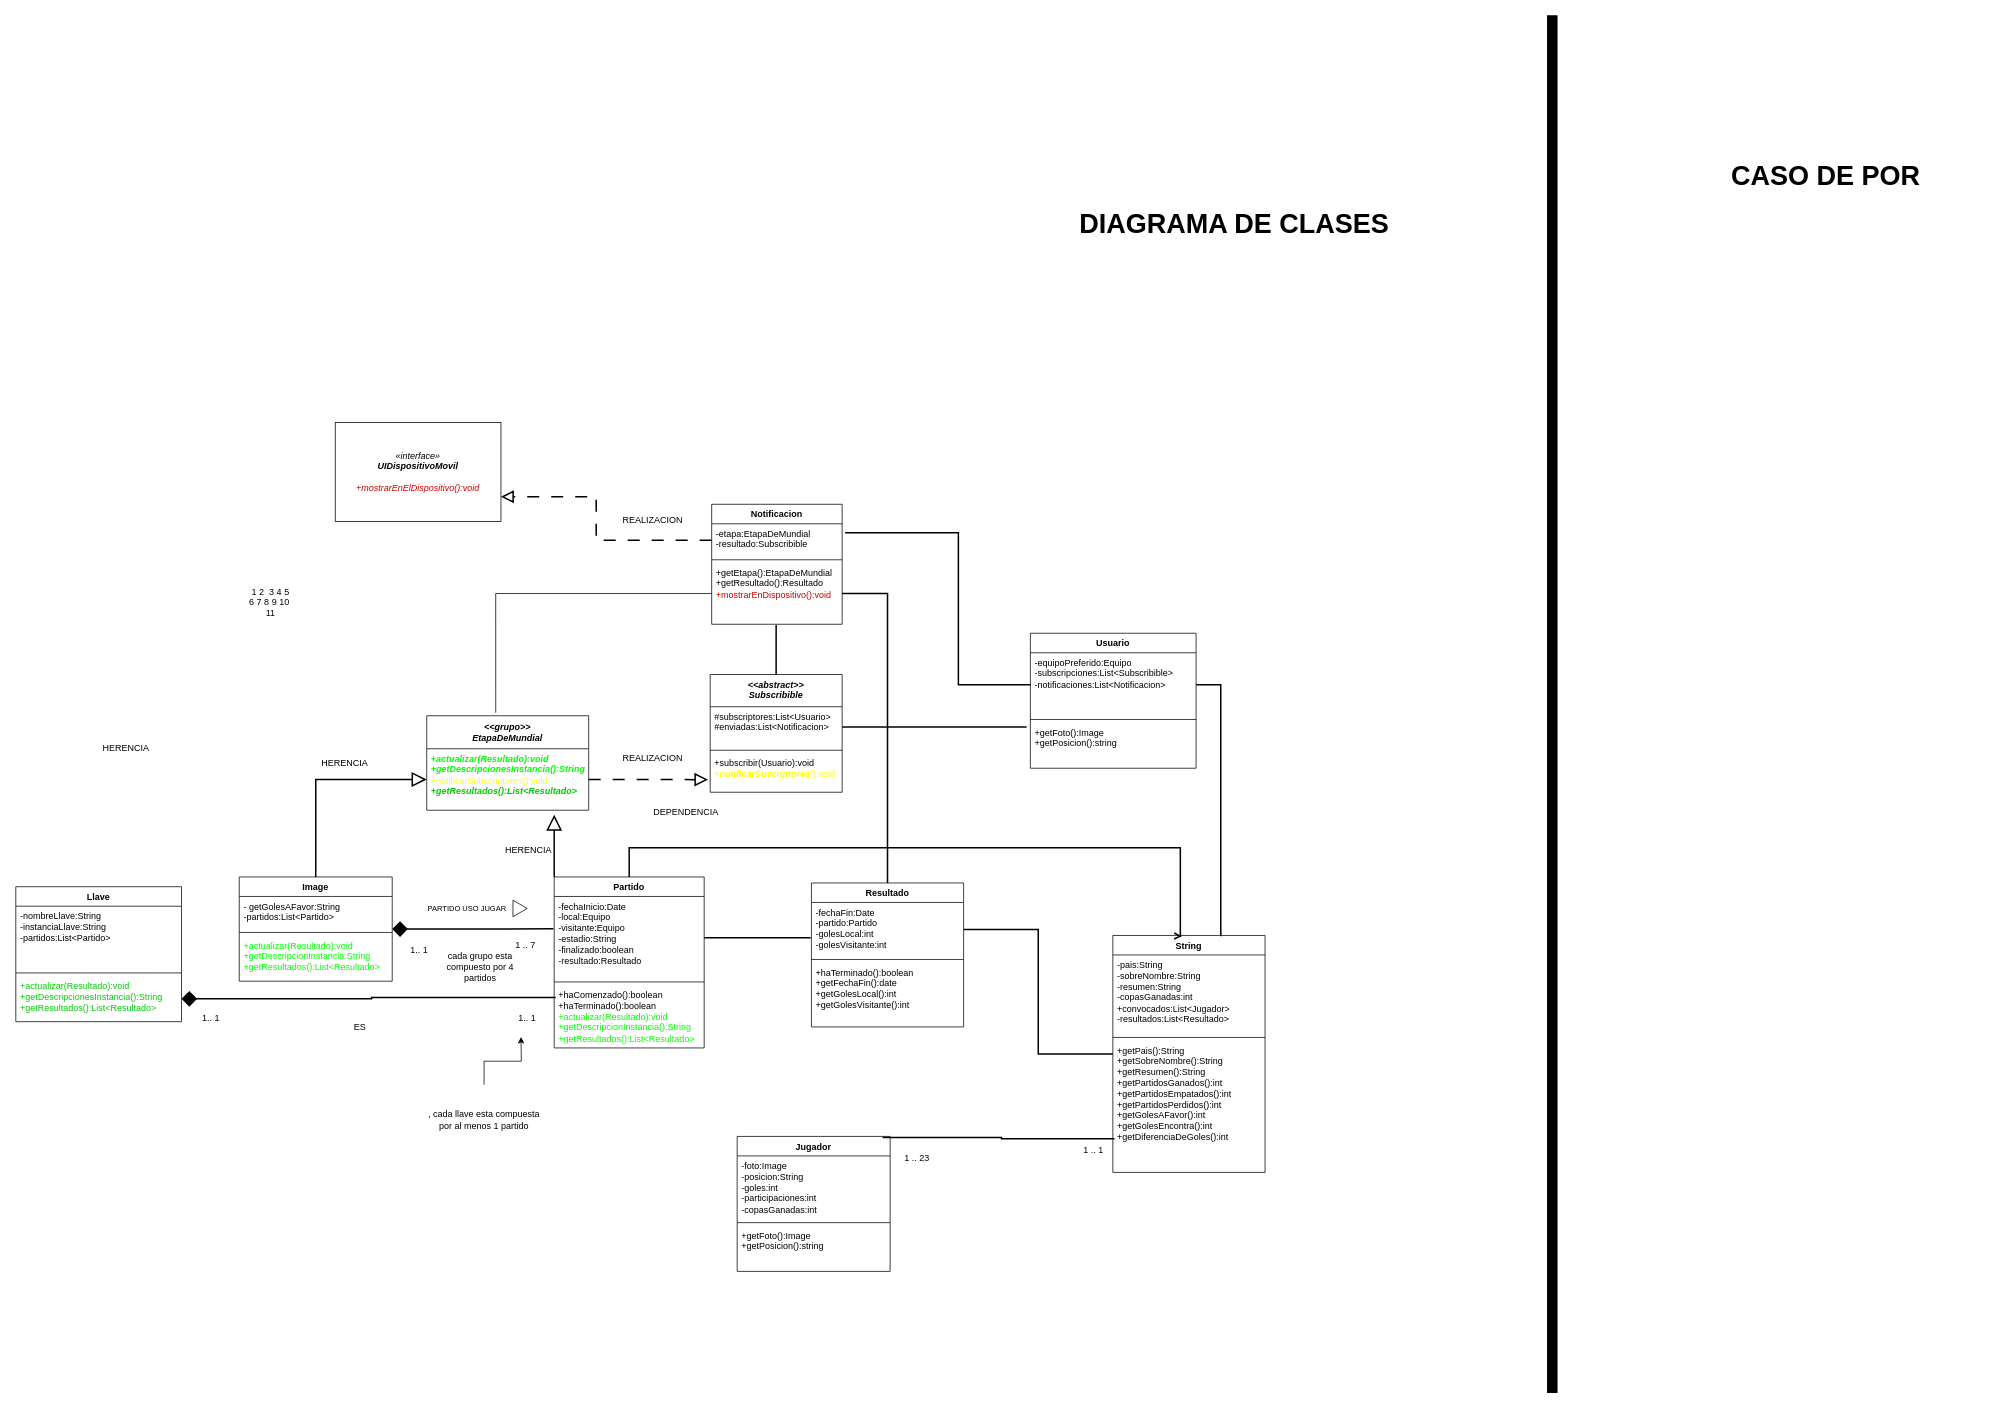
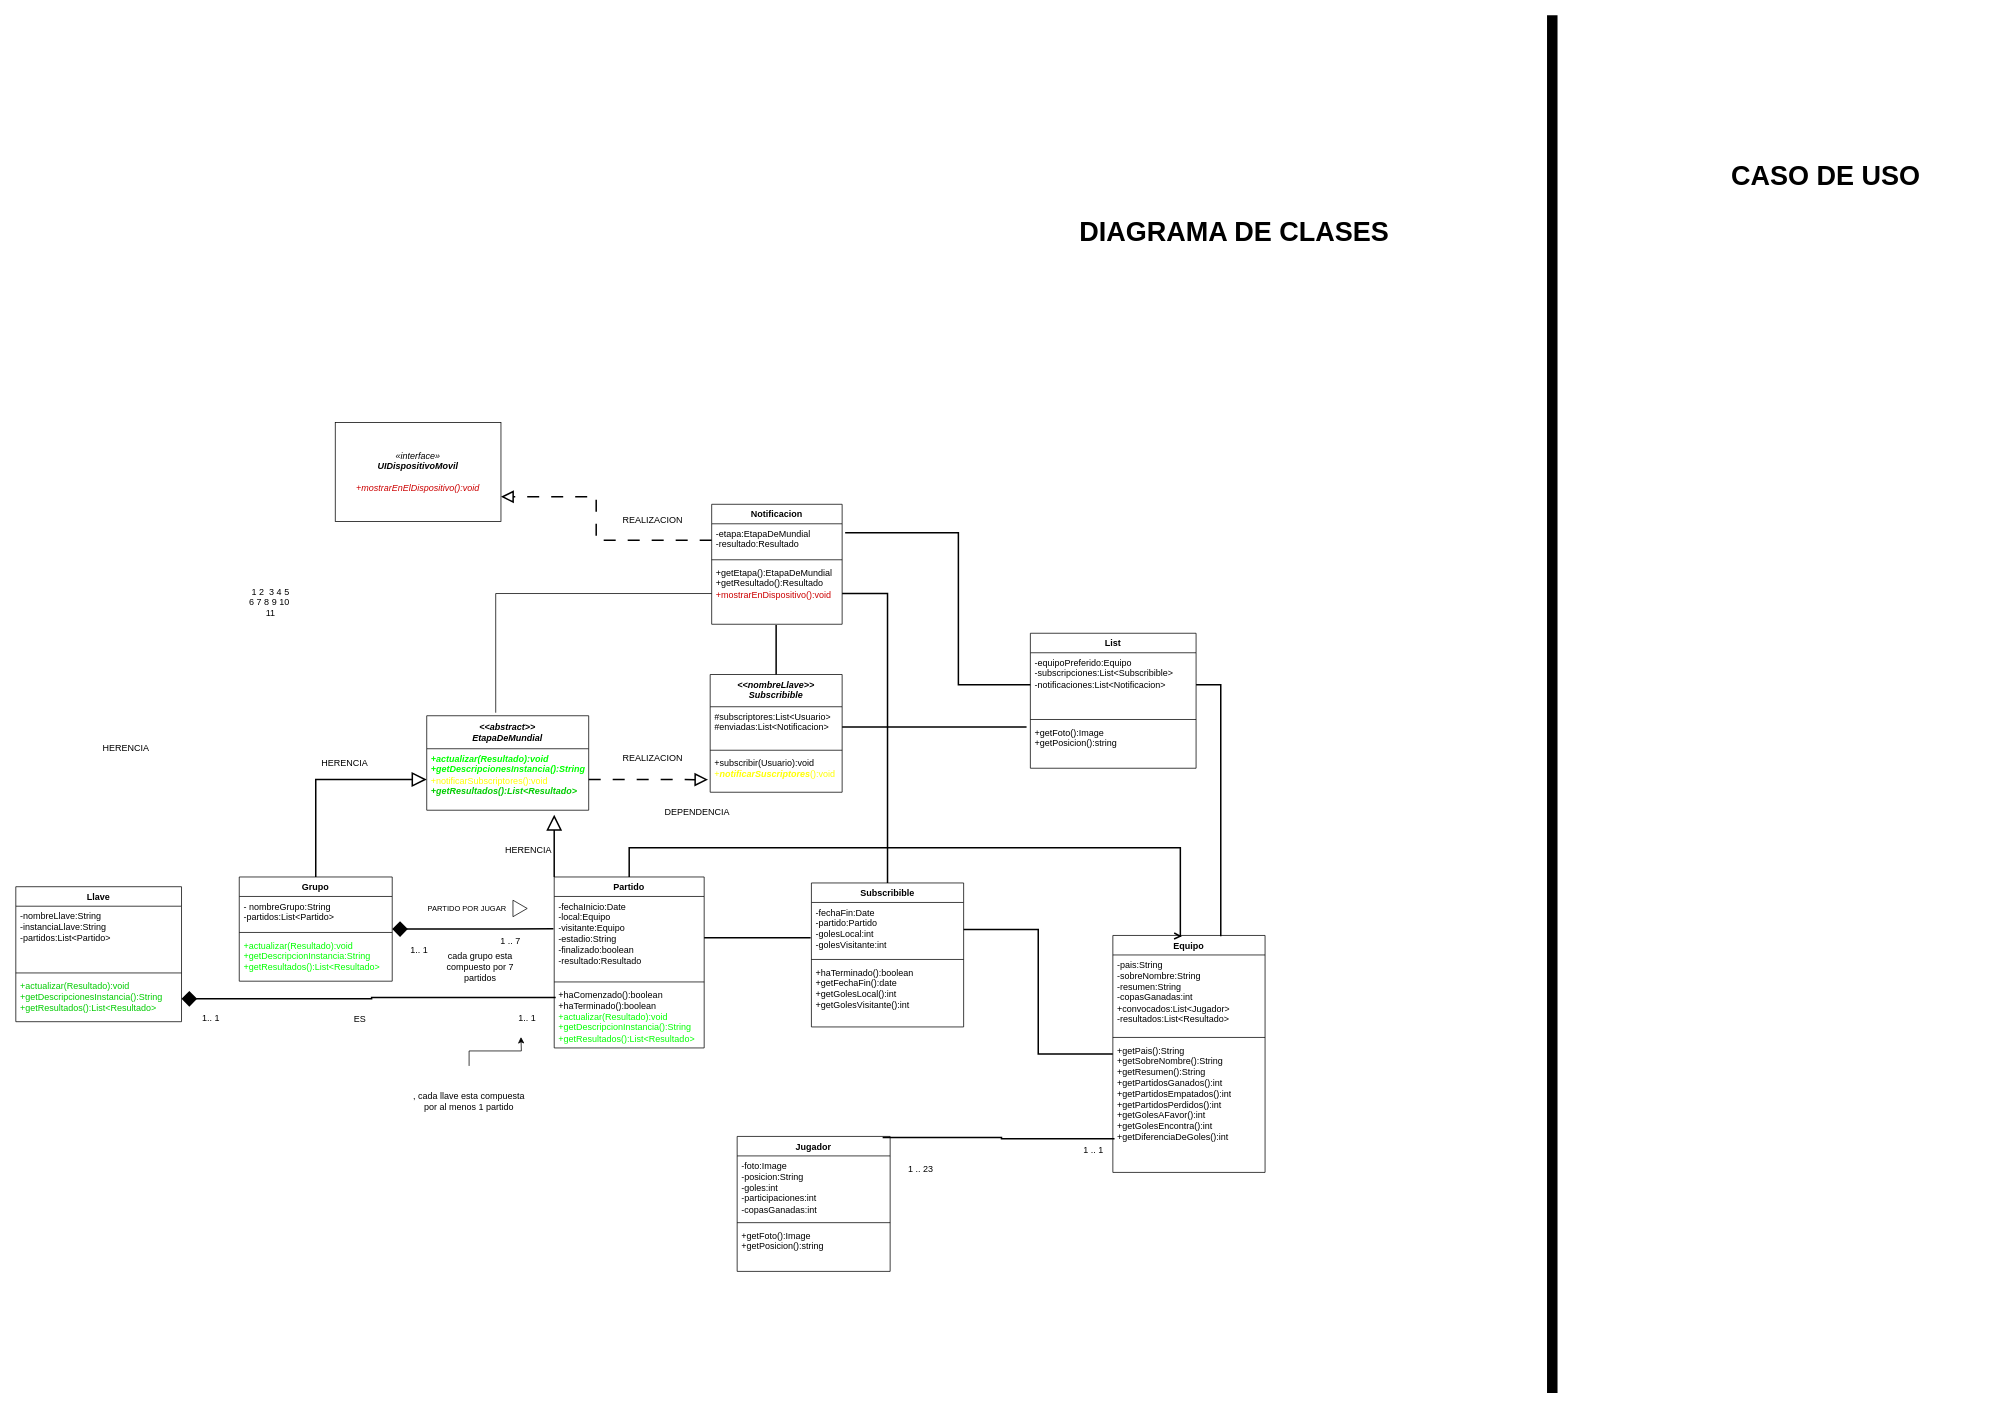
(1826, 176) -> (1826, 176)
(1234, 224) -> (1234, 231)
(768, 540) -> (765, 540)
(1113, 644) -> (1113, 644)
(776, 691) -> (776, 691)
(507, 732) -> (507, 732)
(686, 813) -> (697, 813)
(315, 888) -> (315, 888)
(887, 894) -> (887, 894)
(467, 909) -> (467, 909)
(297, 913) -> (297, 913)
(525, 945) -> (510, 942)
(1189, 946) -> (1189, 946)
(480, 967) -> (480, 967)
(361, 1027) -> (361, 1020)
(484, 1120) -> (469, 1101)
(917, 1158) -> (921, 1170)
